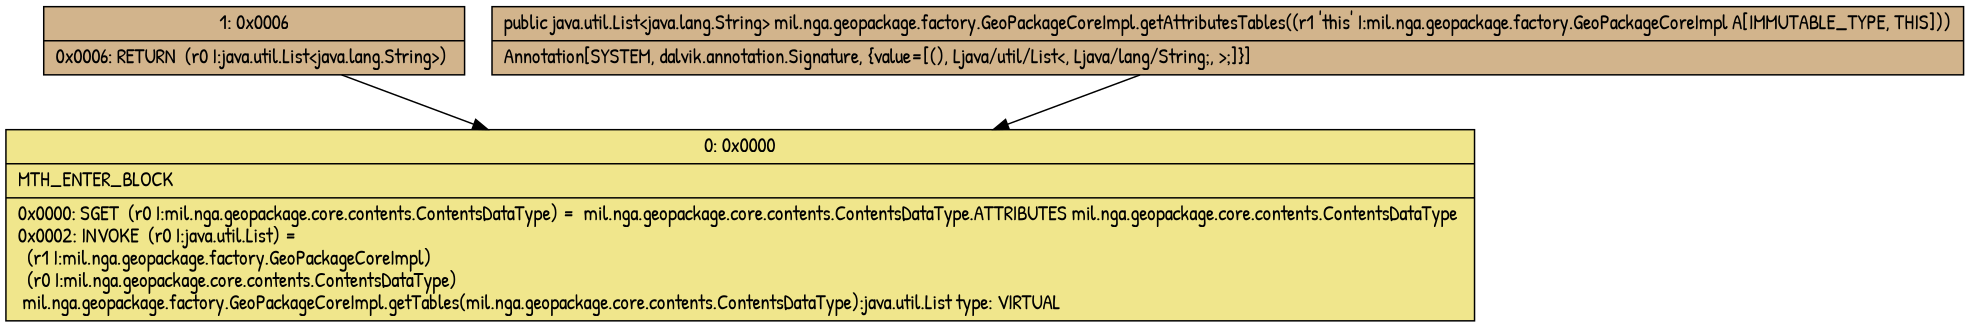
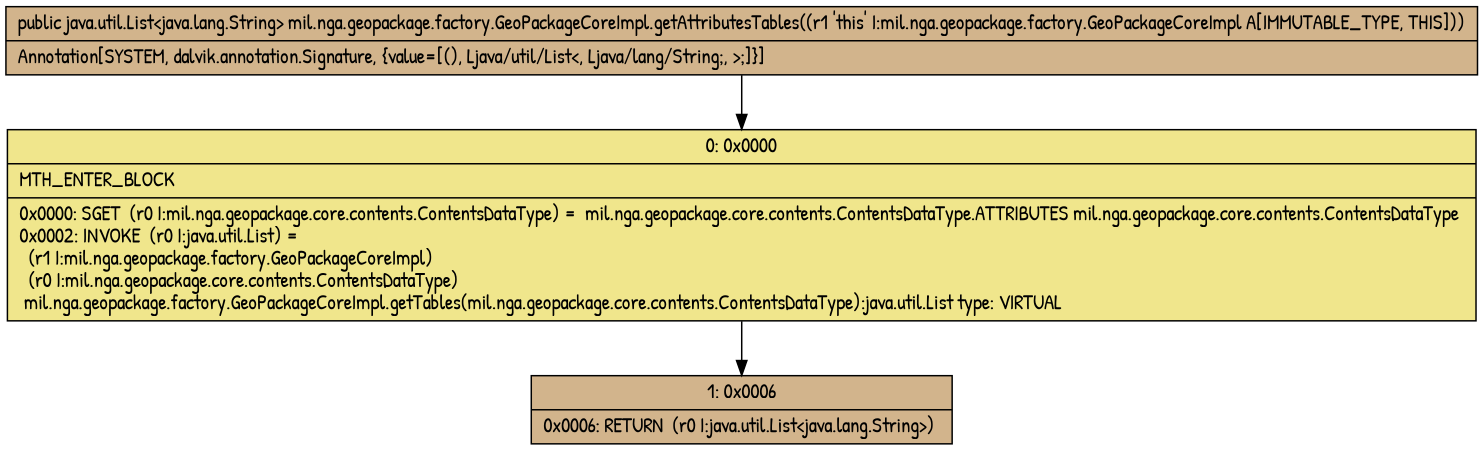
(408, 100) -> (742, 341)
